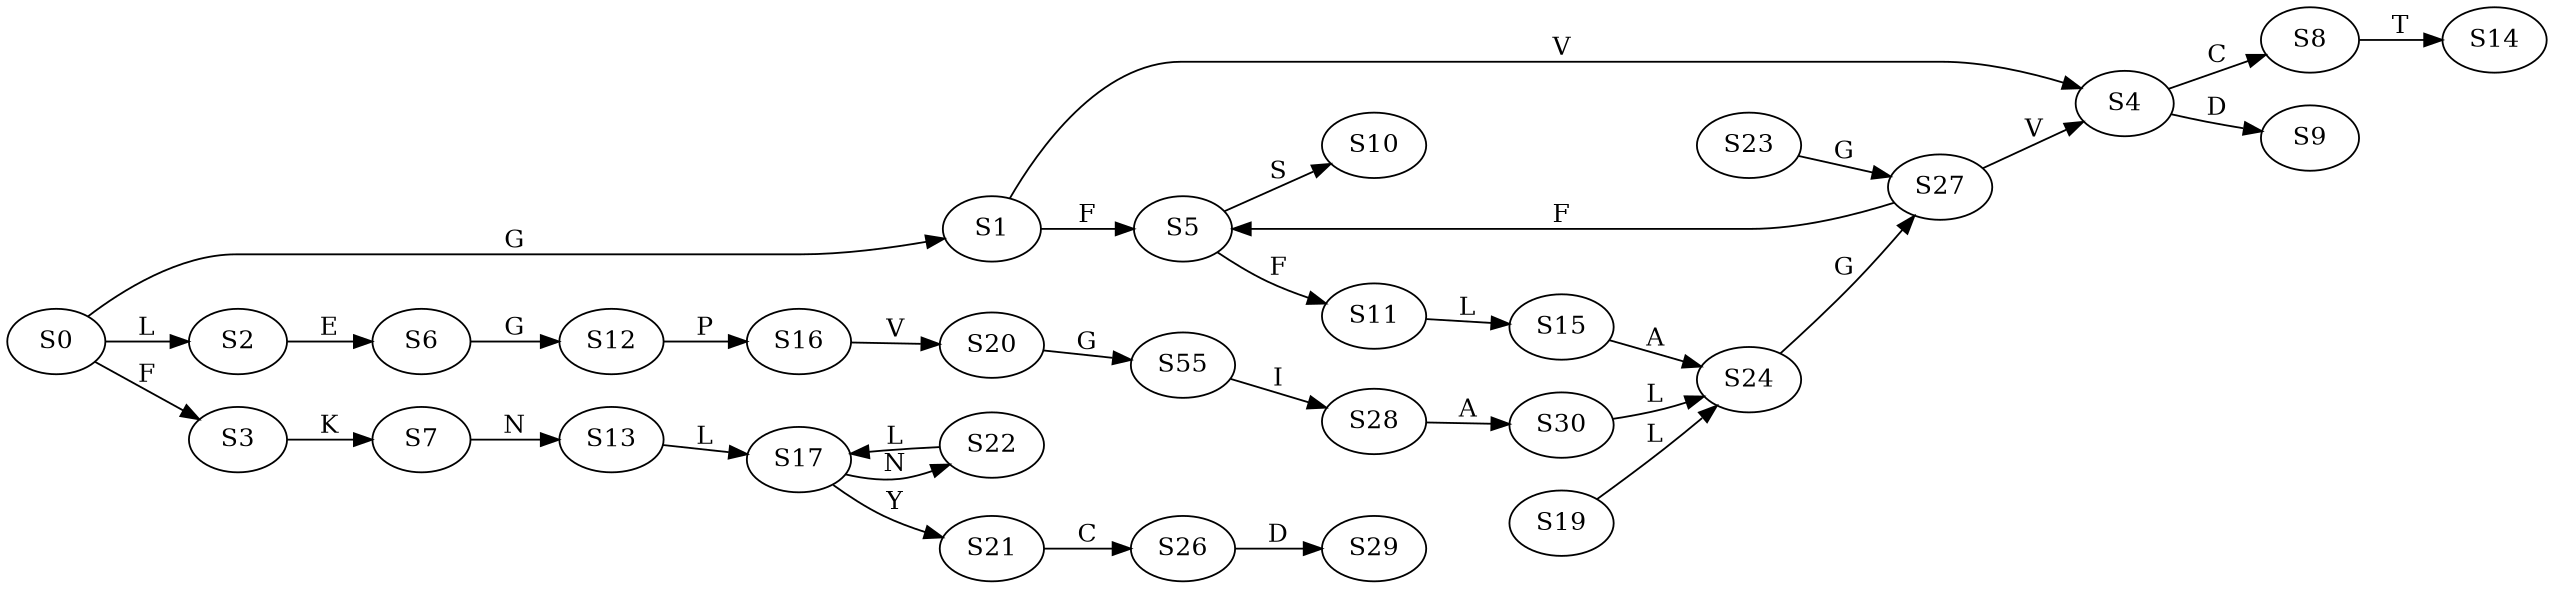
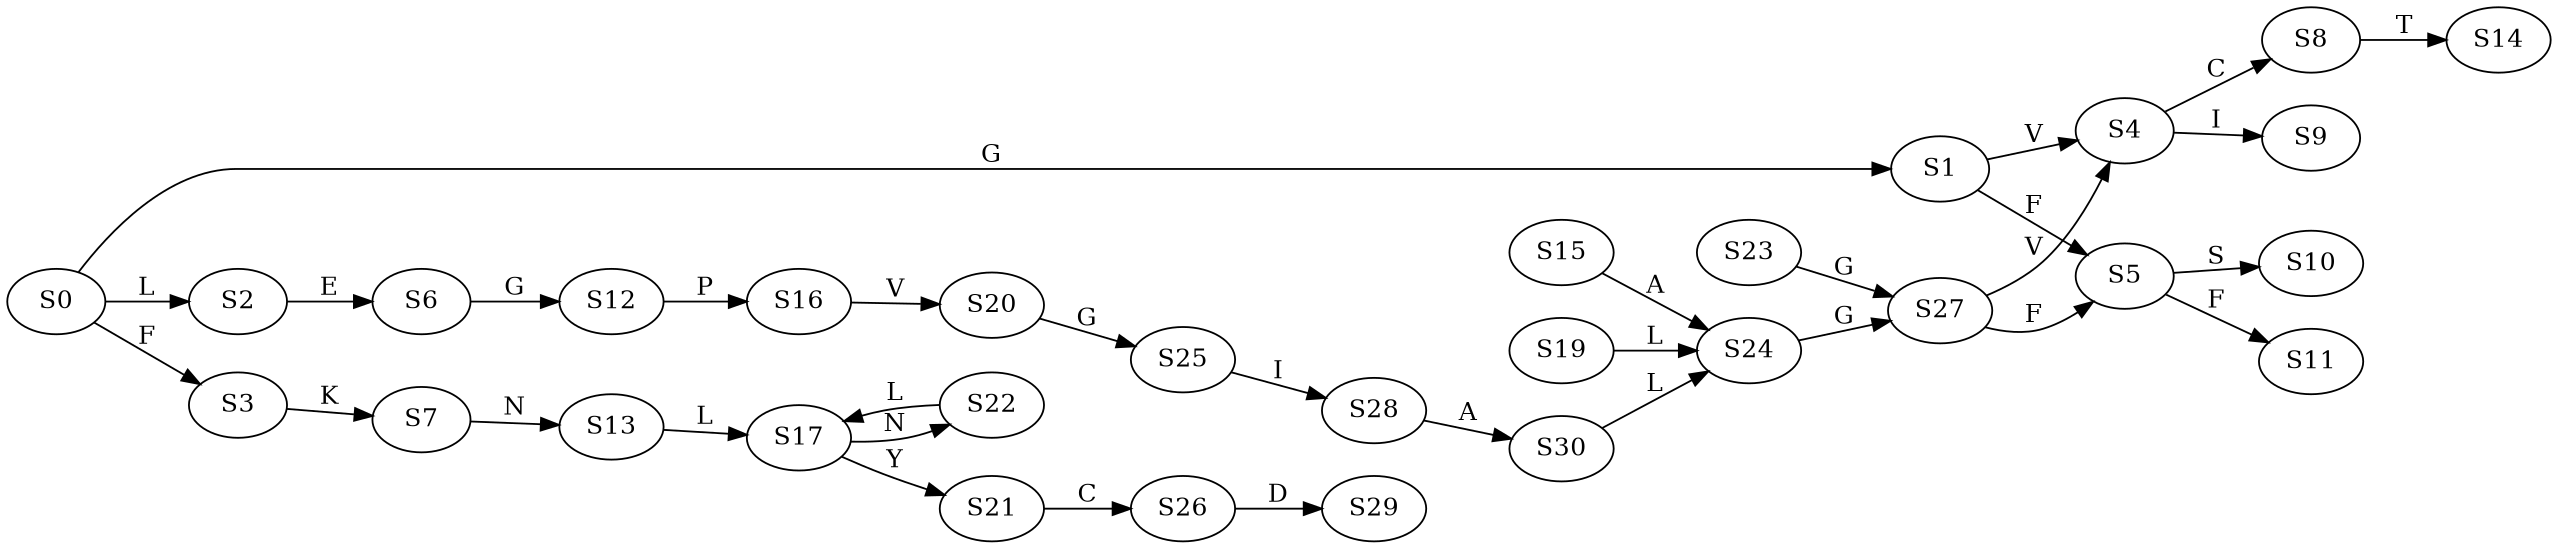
(2217, 108) -> (2217, 121)
(1459, 321) -> none
(1183, 365) -> (1183, 360)
